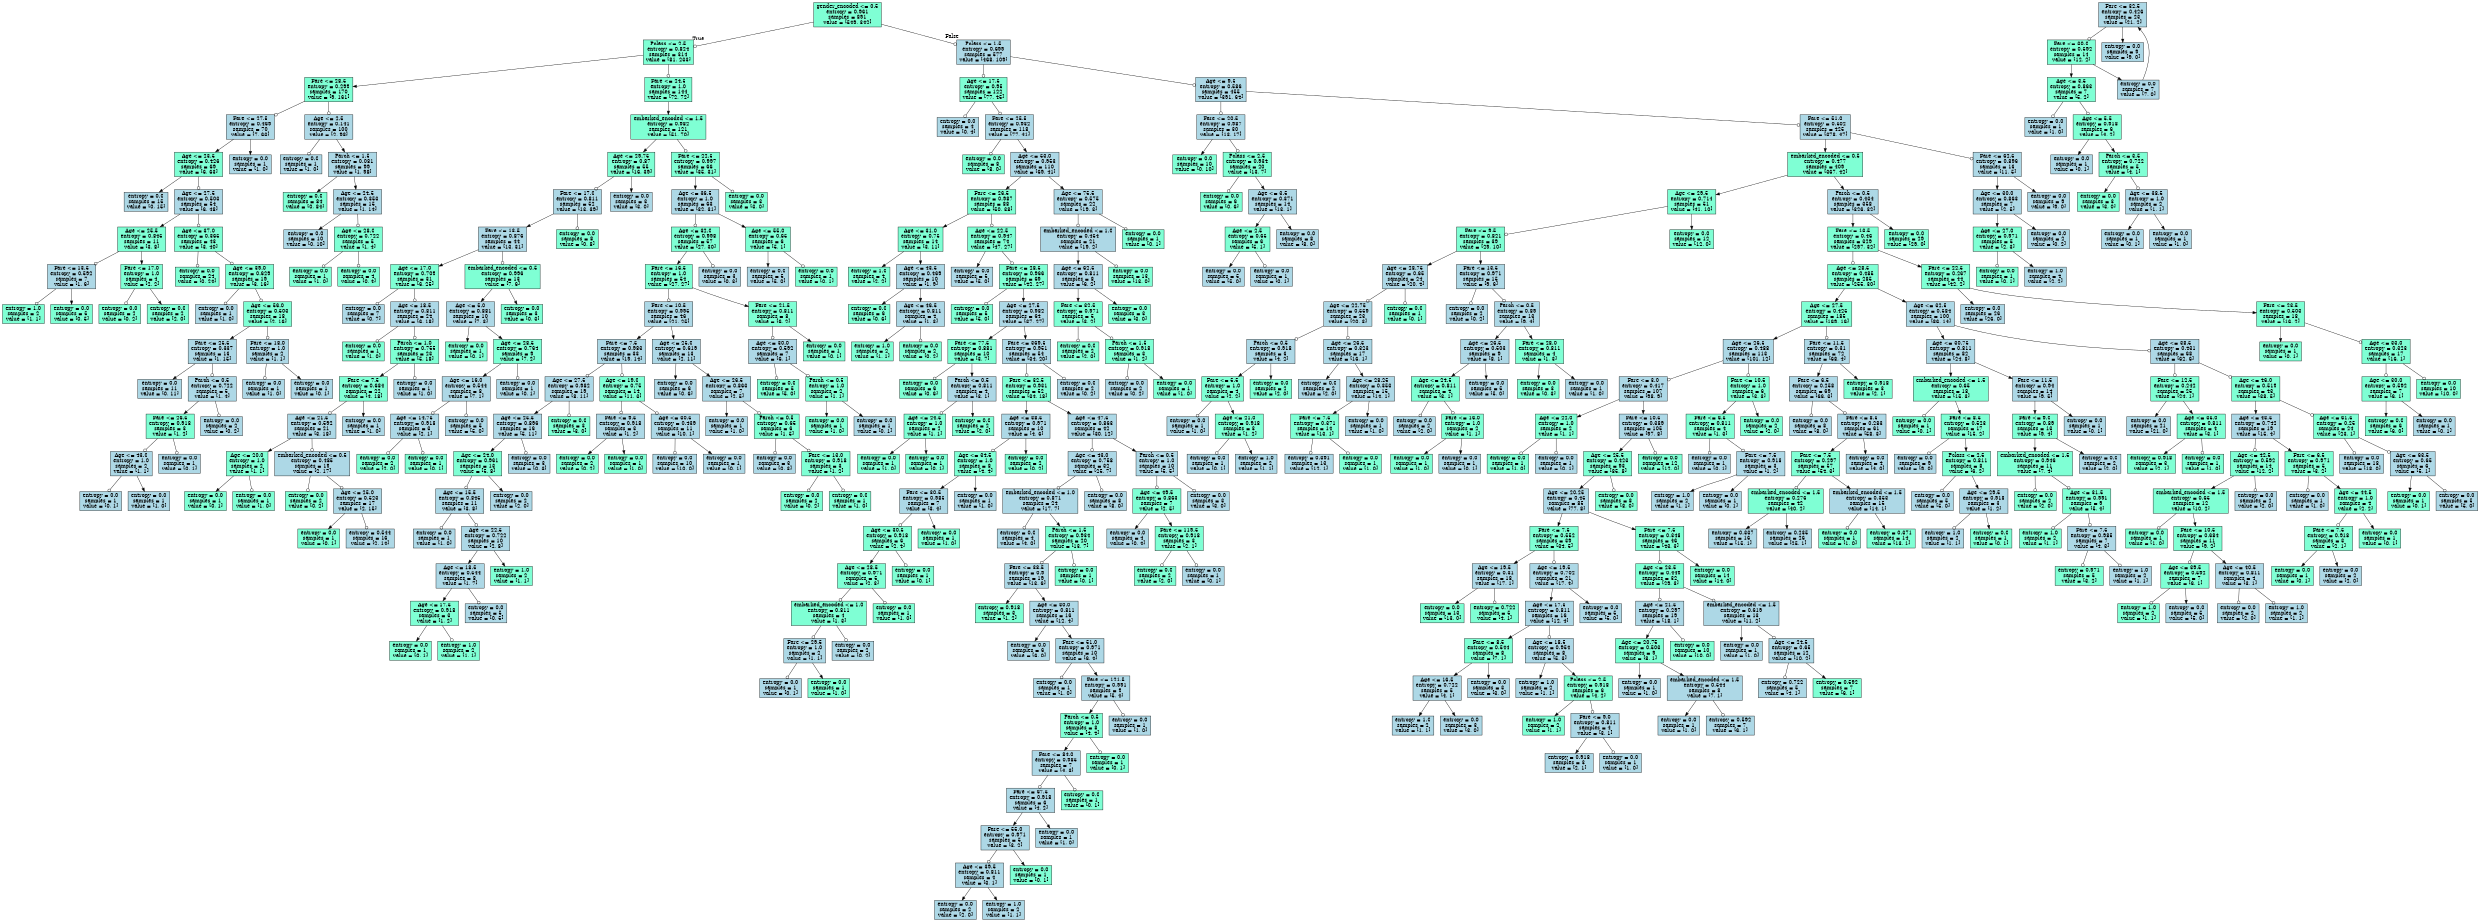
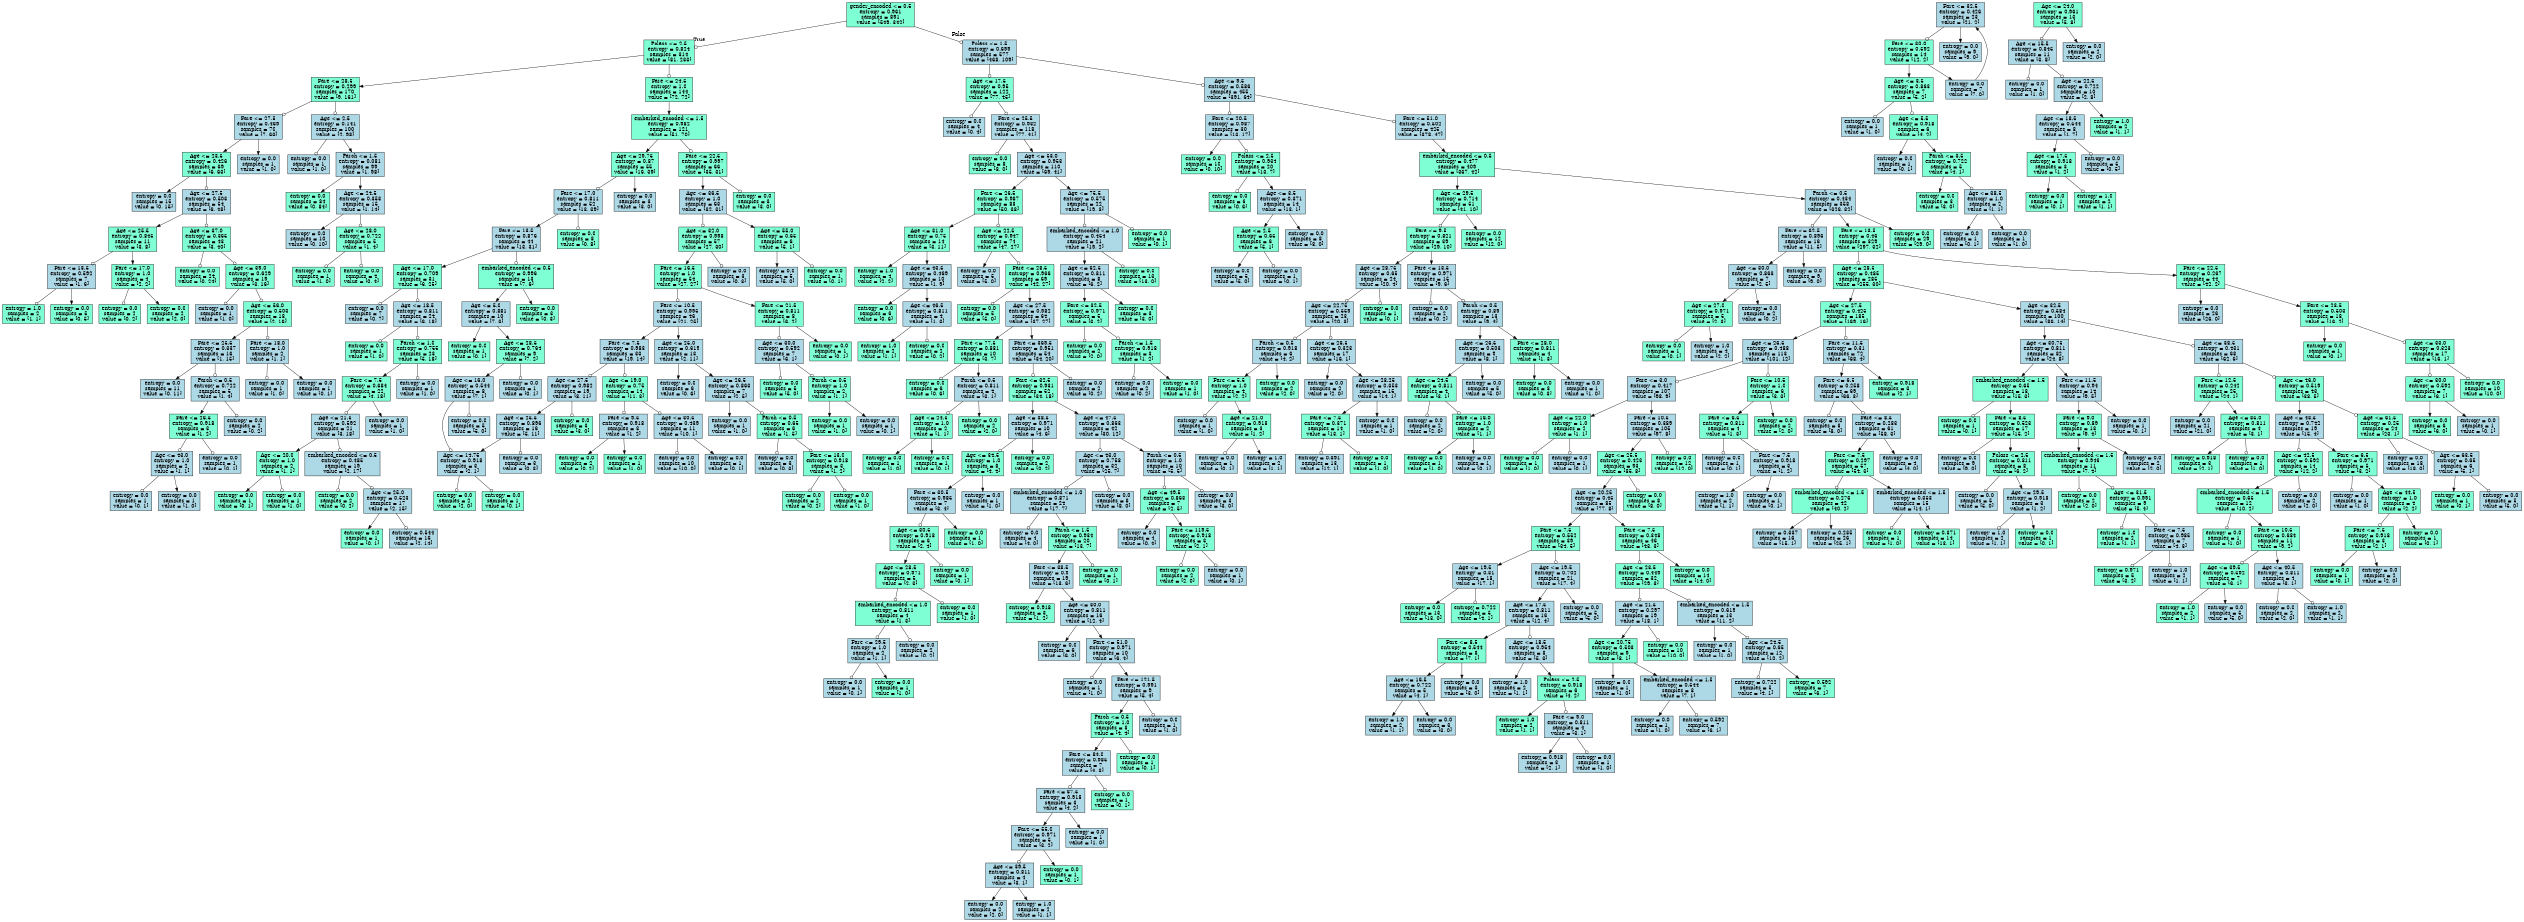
(1910, 145) -> (1817, 219)
(499, 444) -> (493, 444)
(1049, 556) -> (1063, 556)
